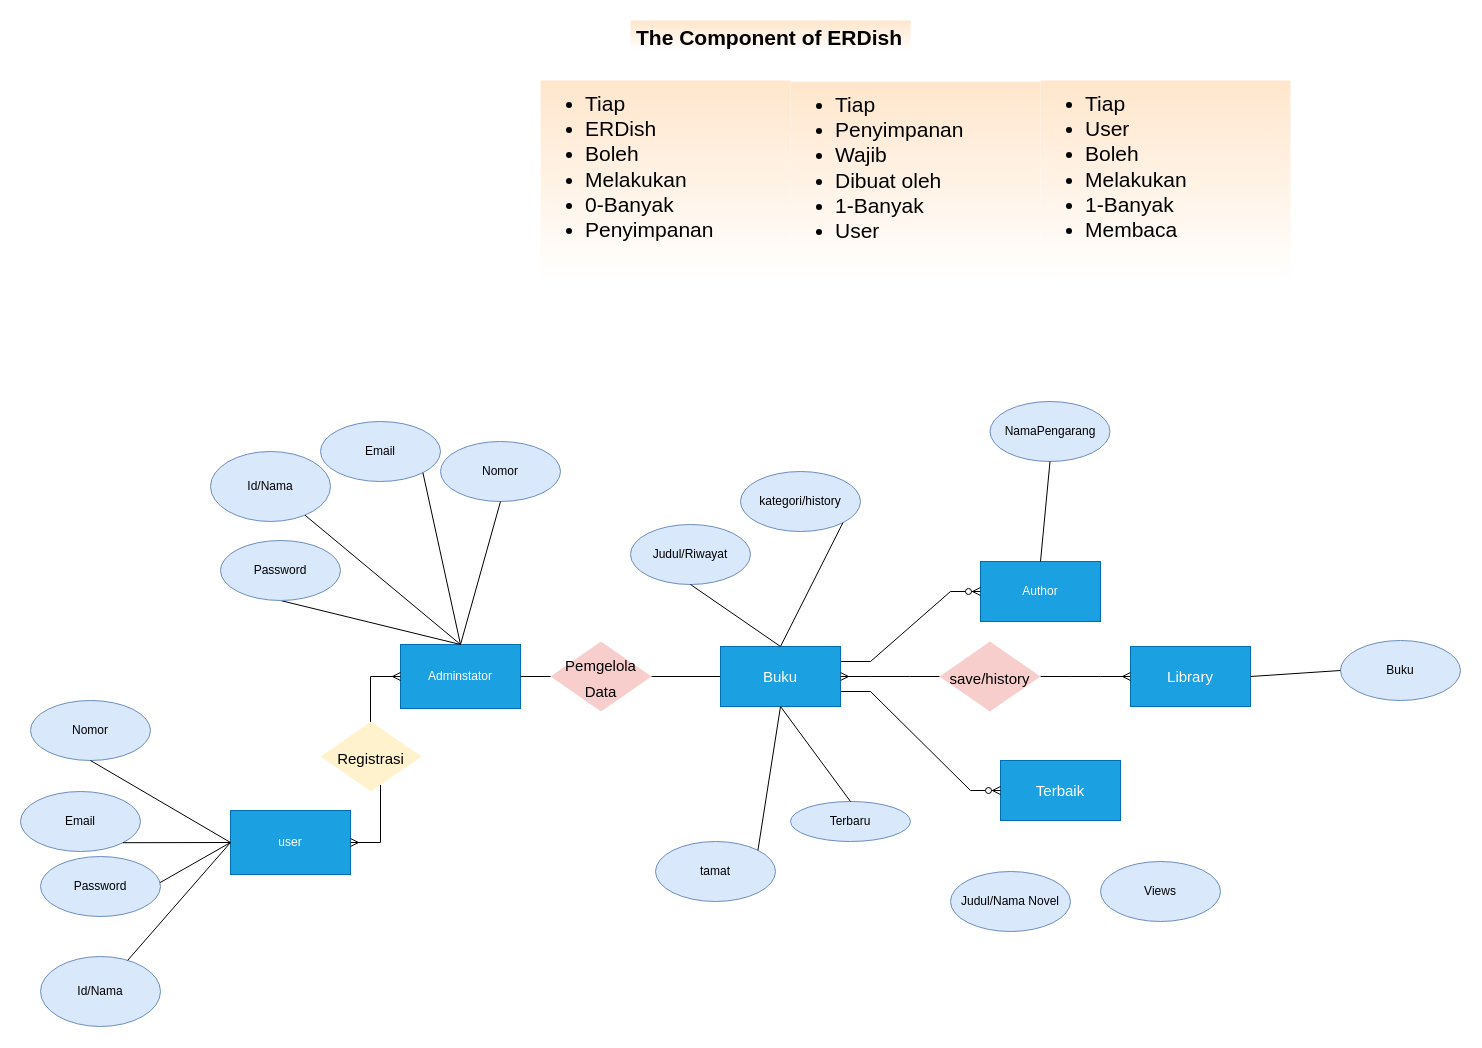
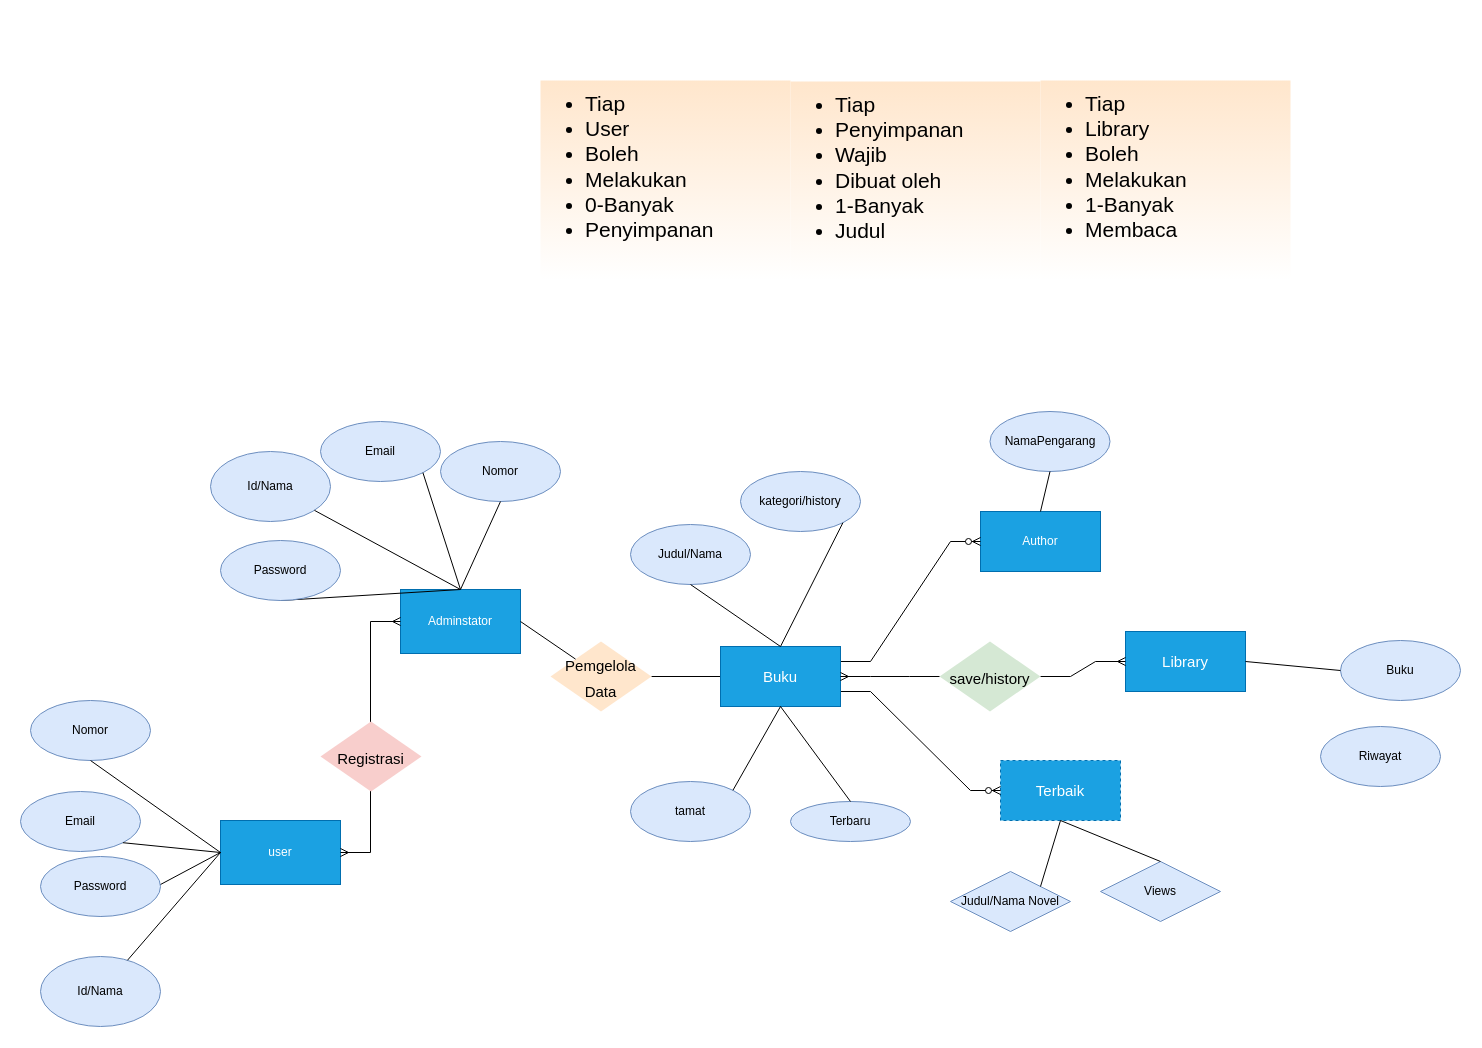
(771, 36) -> none
(593, 128) -> (593, 128)
(1084, 128) -> (1084, 128)
(852, 140) -> (852, 140)
(1050, 432) -> (1050, 442)
(691, 555) -> (691, 555)
(1041, 592) -> (1041, 542)
(461, 677) -> (461, 622)
(601, 677) -> (601, 677)
(990, 677) -> (990, 677)
(1191, 677) -> (1186, 662)
(371, 757) -> (371, 757)
none -> (1381, 757)
(1061, 791) -> (1061, 791)
none -> (1111, 841)
(291, 843) -> (281, 853)
none -> (1050, 854)
(716, 872) -> (691, 812)
(1161, 892) -> (1161, 892)
(1011, 902) -> (1011, 902)
